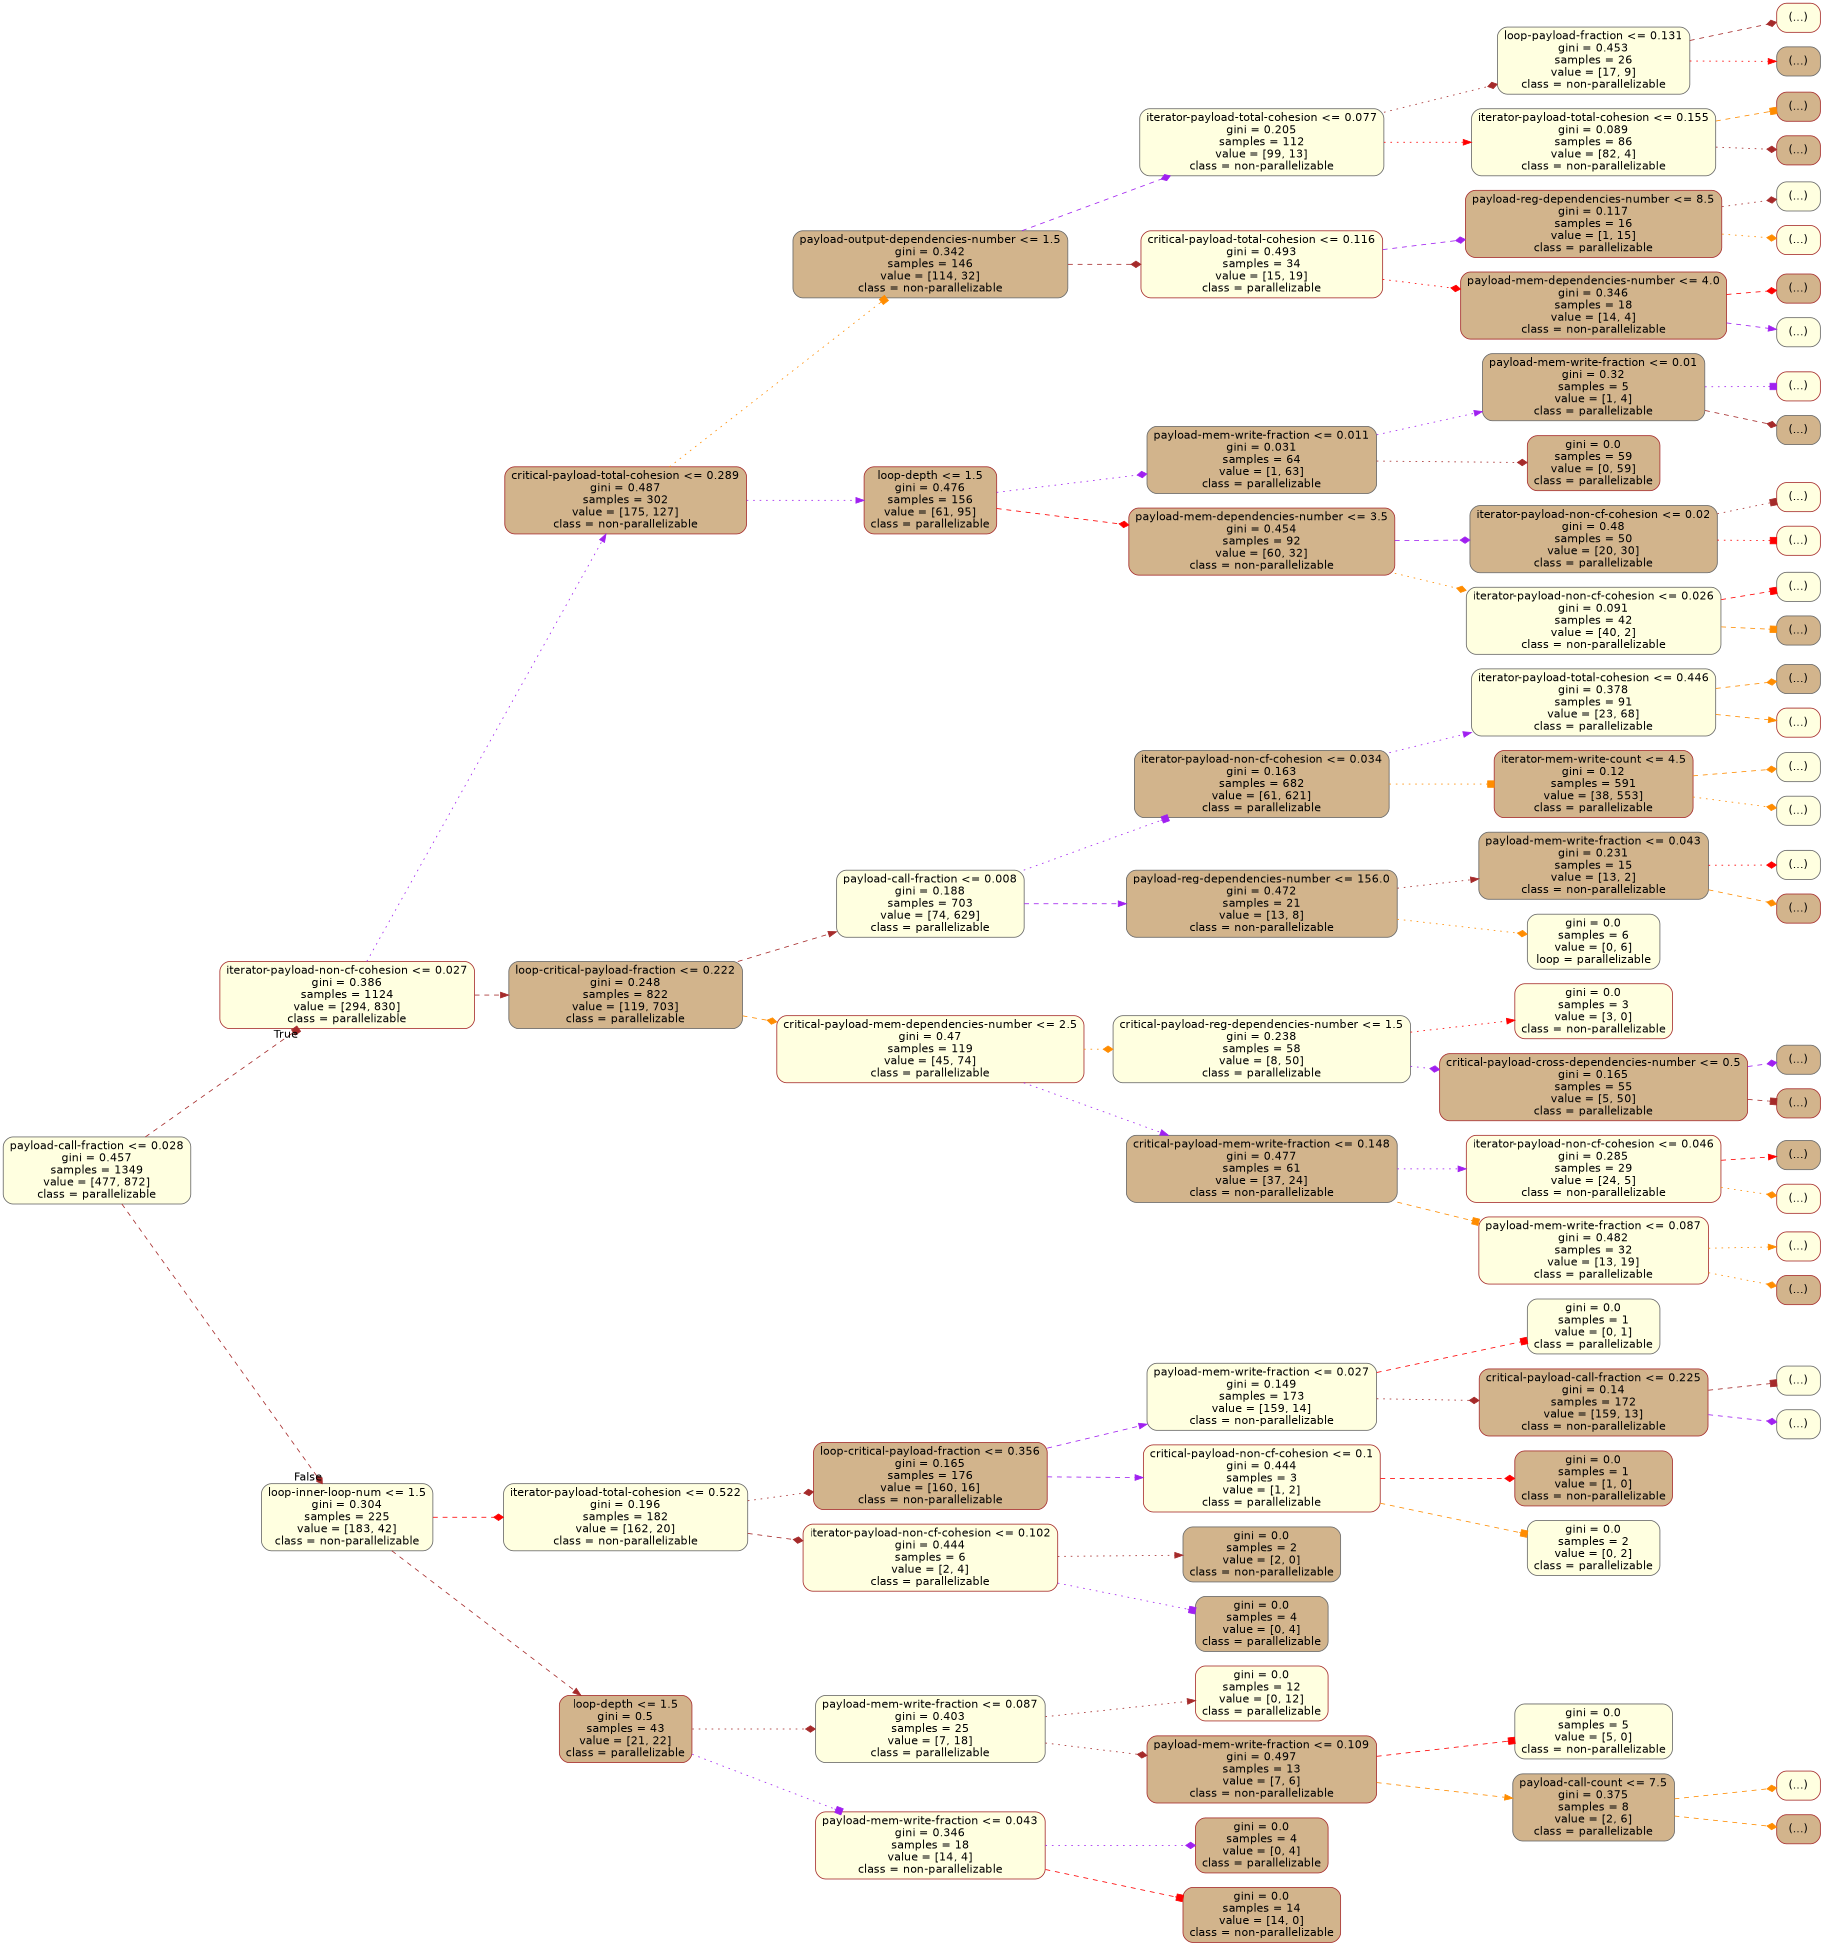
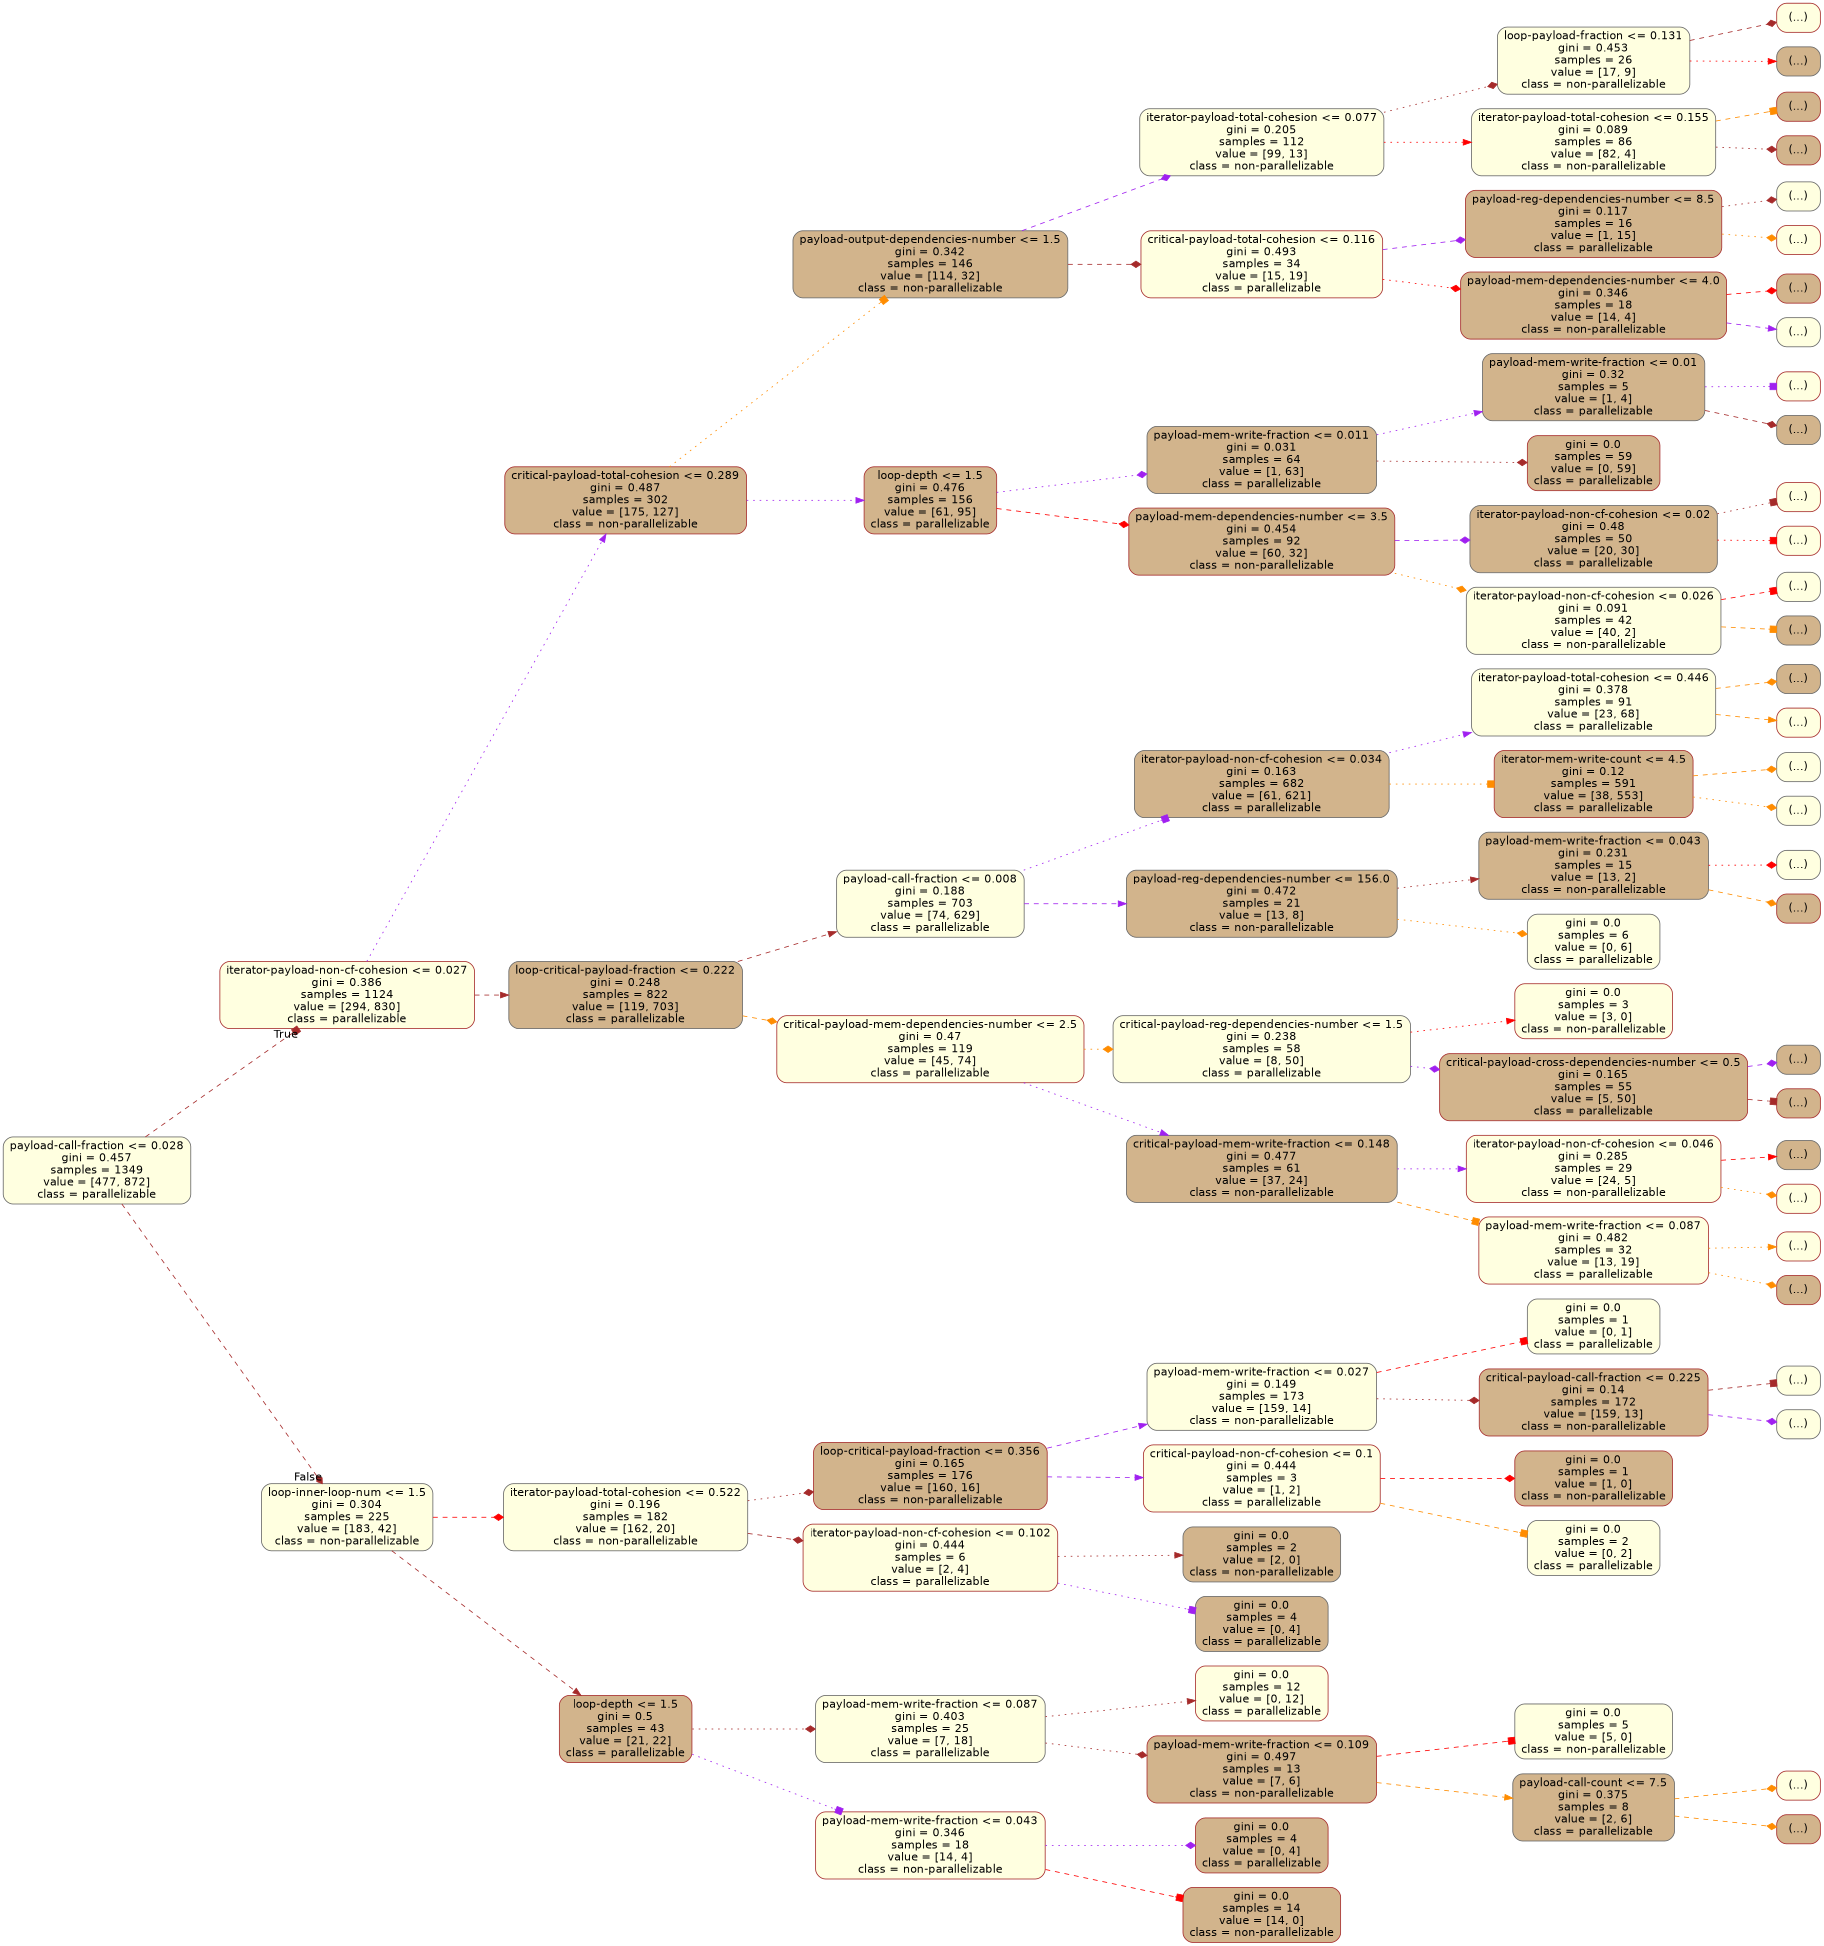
(1594, 942) -> (1594, 942)
